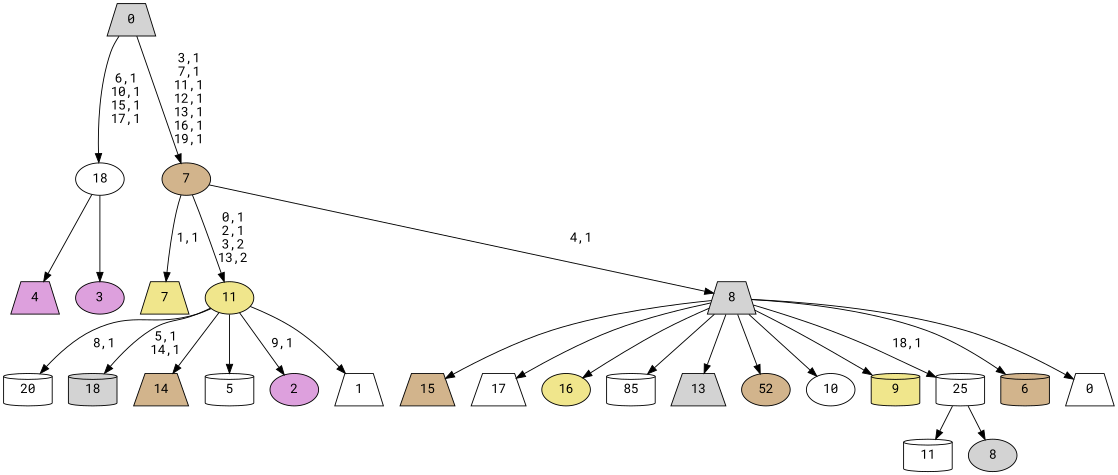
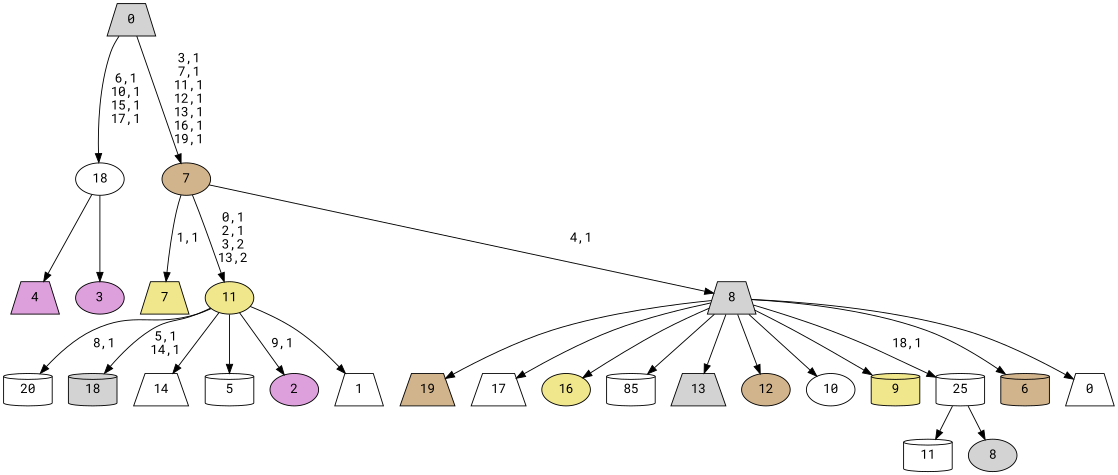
(161, 390) -> (161, 390)
(427, 390) -> (427, 390)
(766, 390) -> (766, 390)
